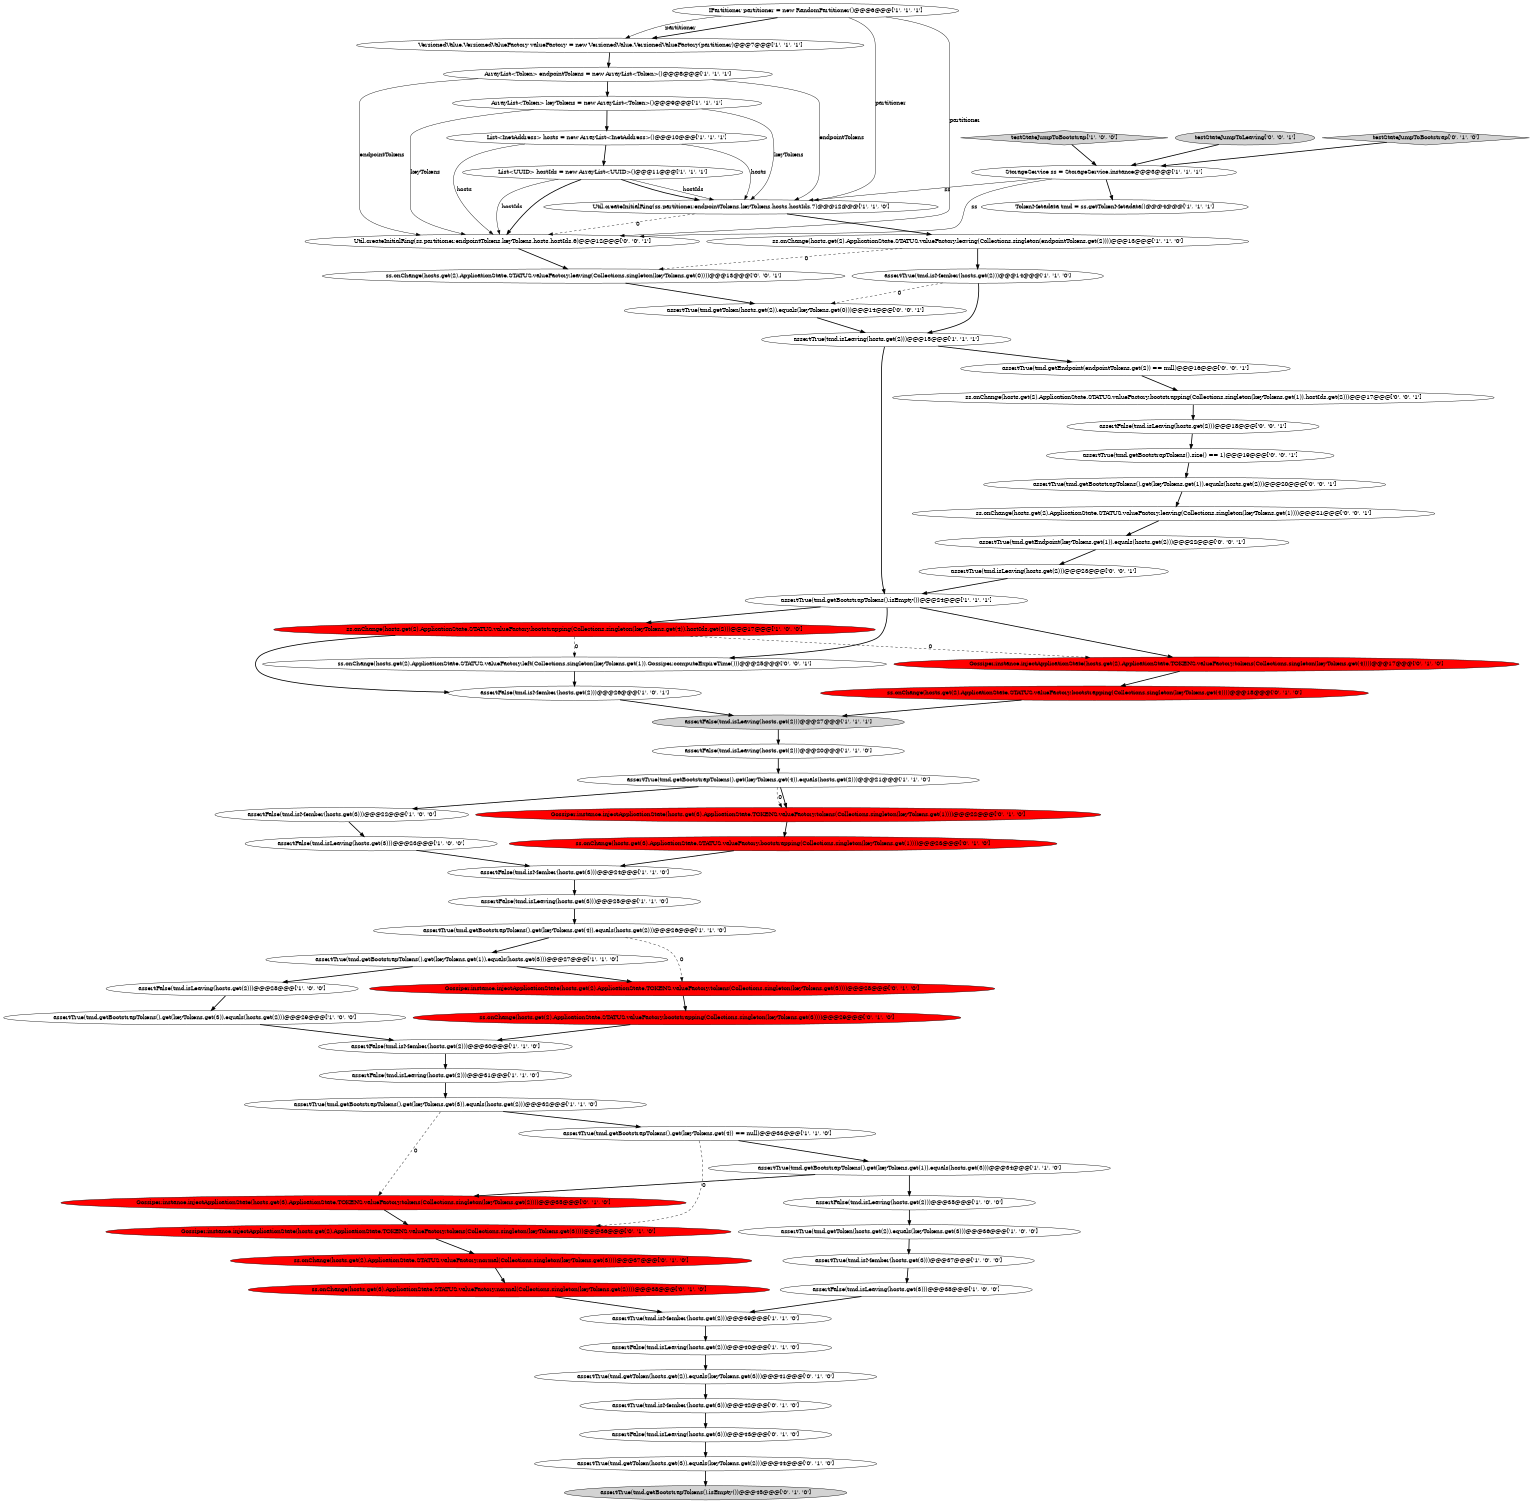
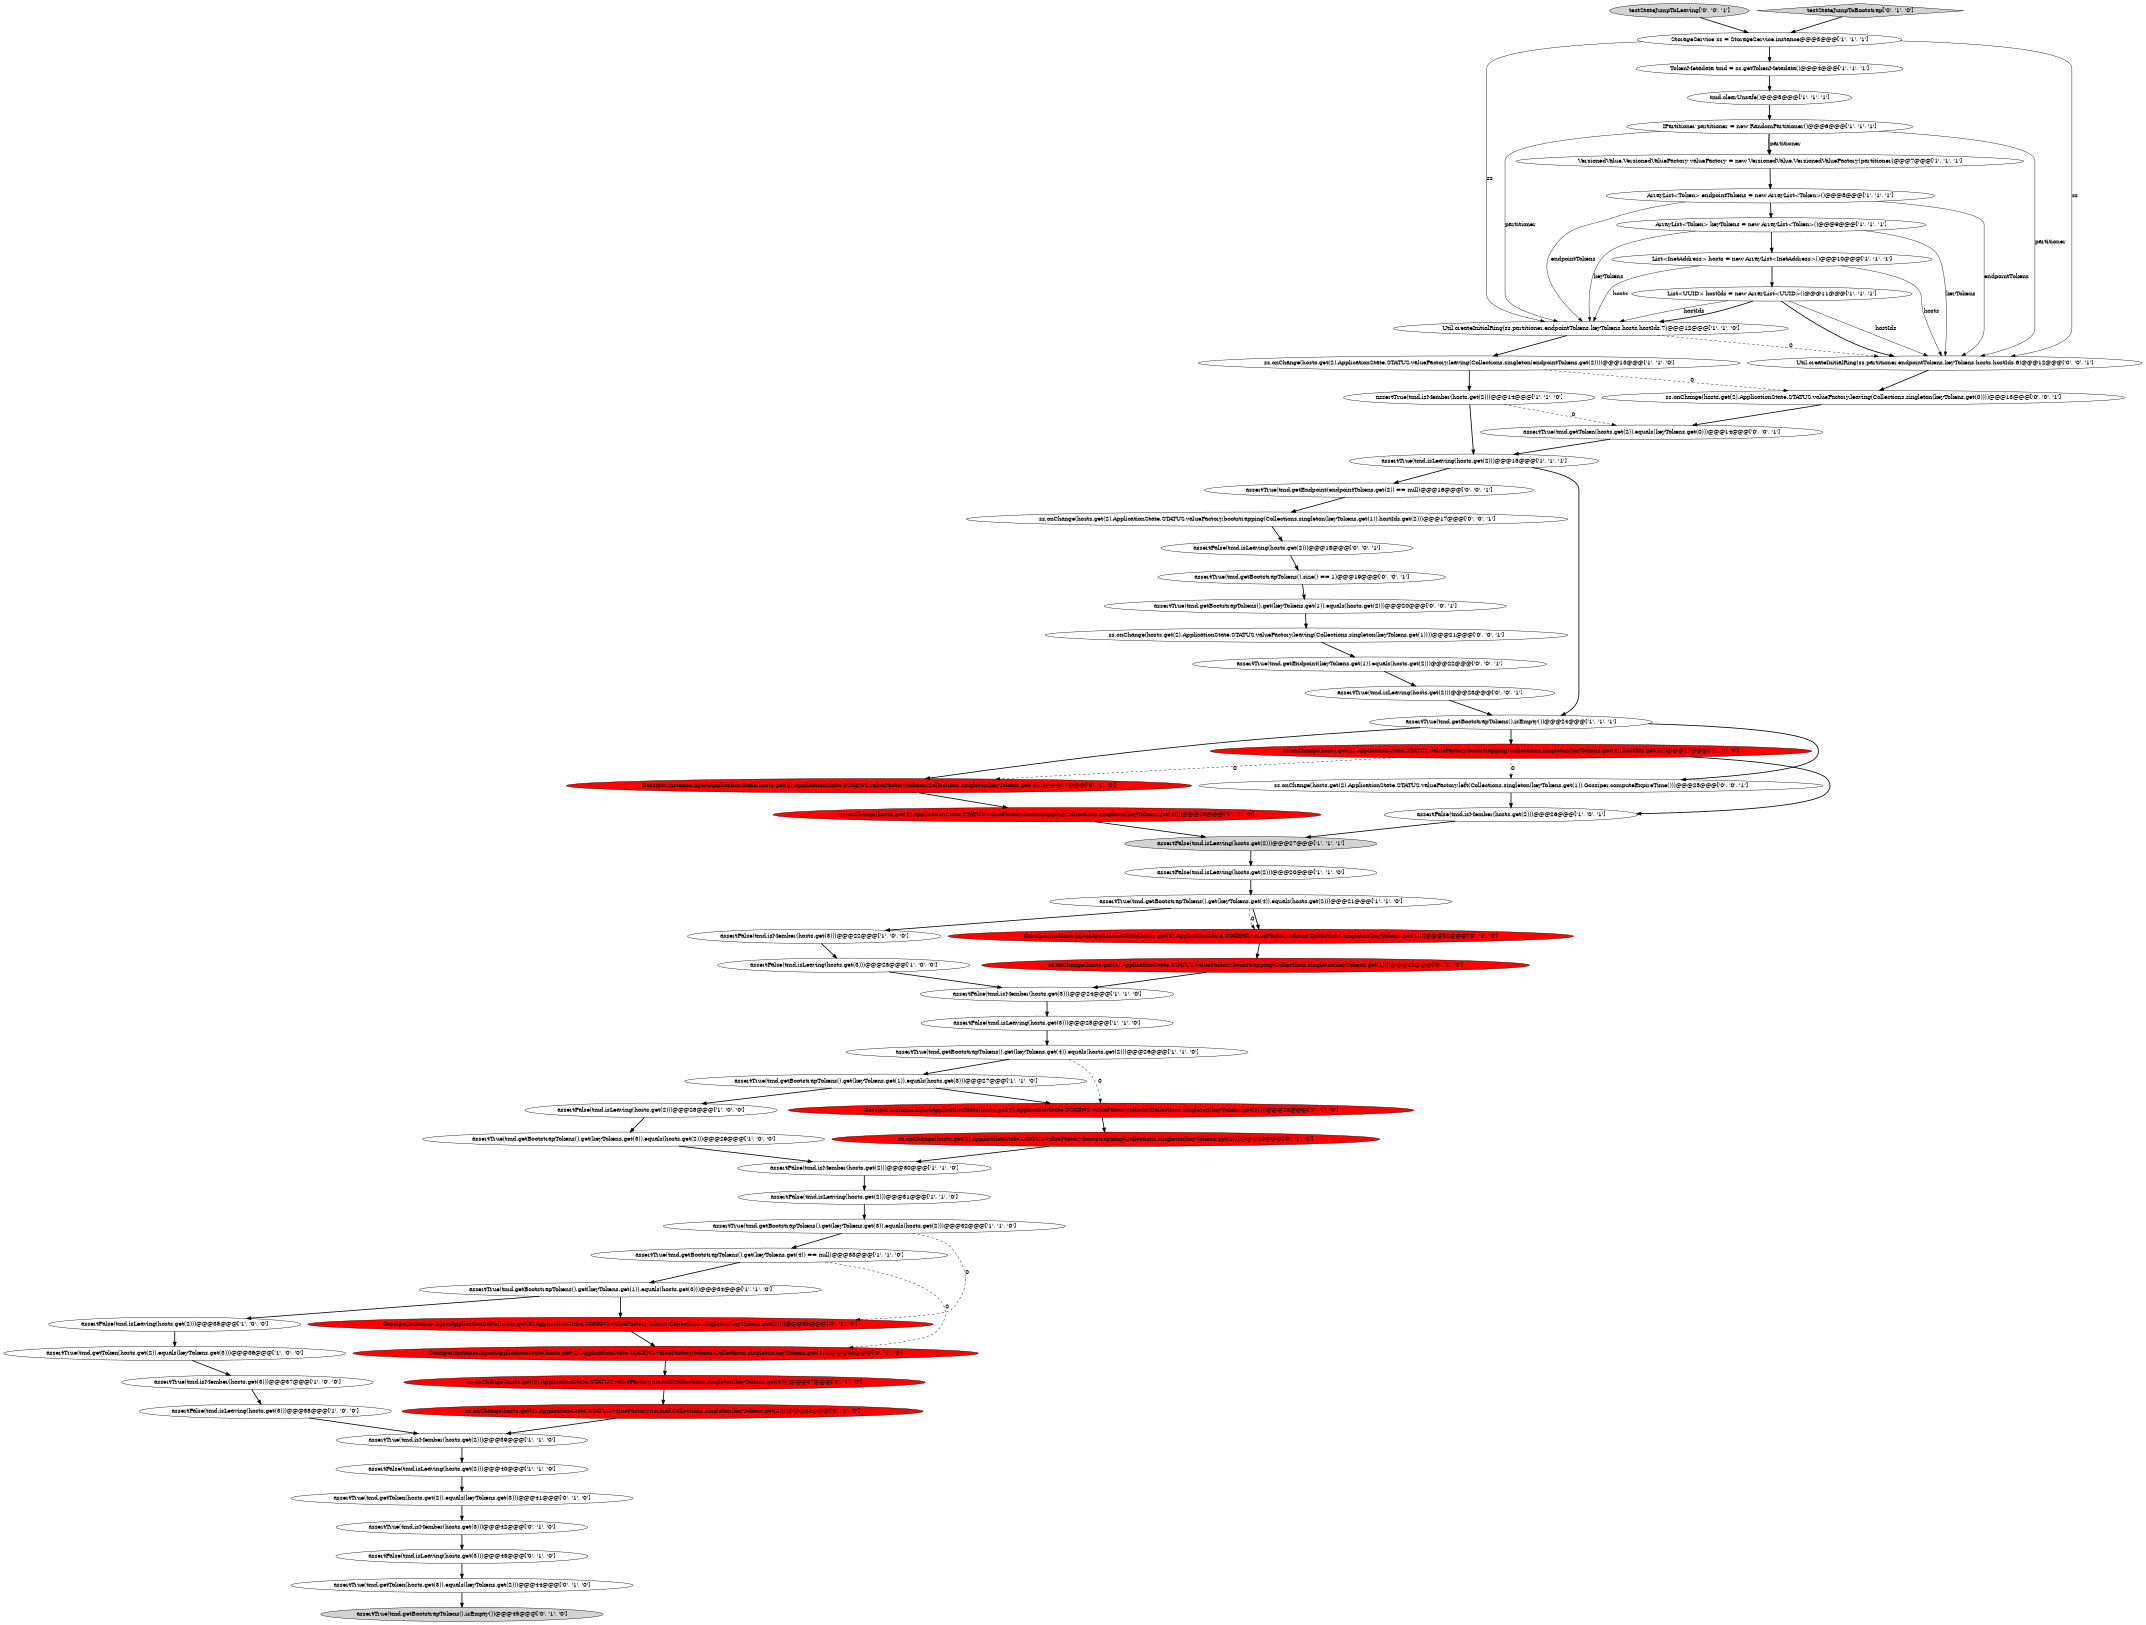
none -> (1770, 98)
(1064, 138) -> none
